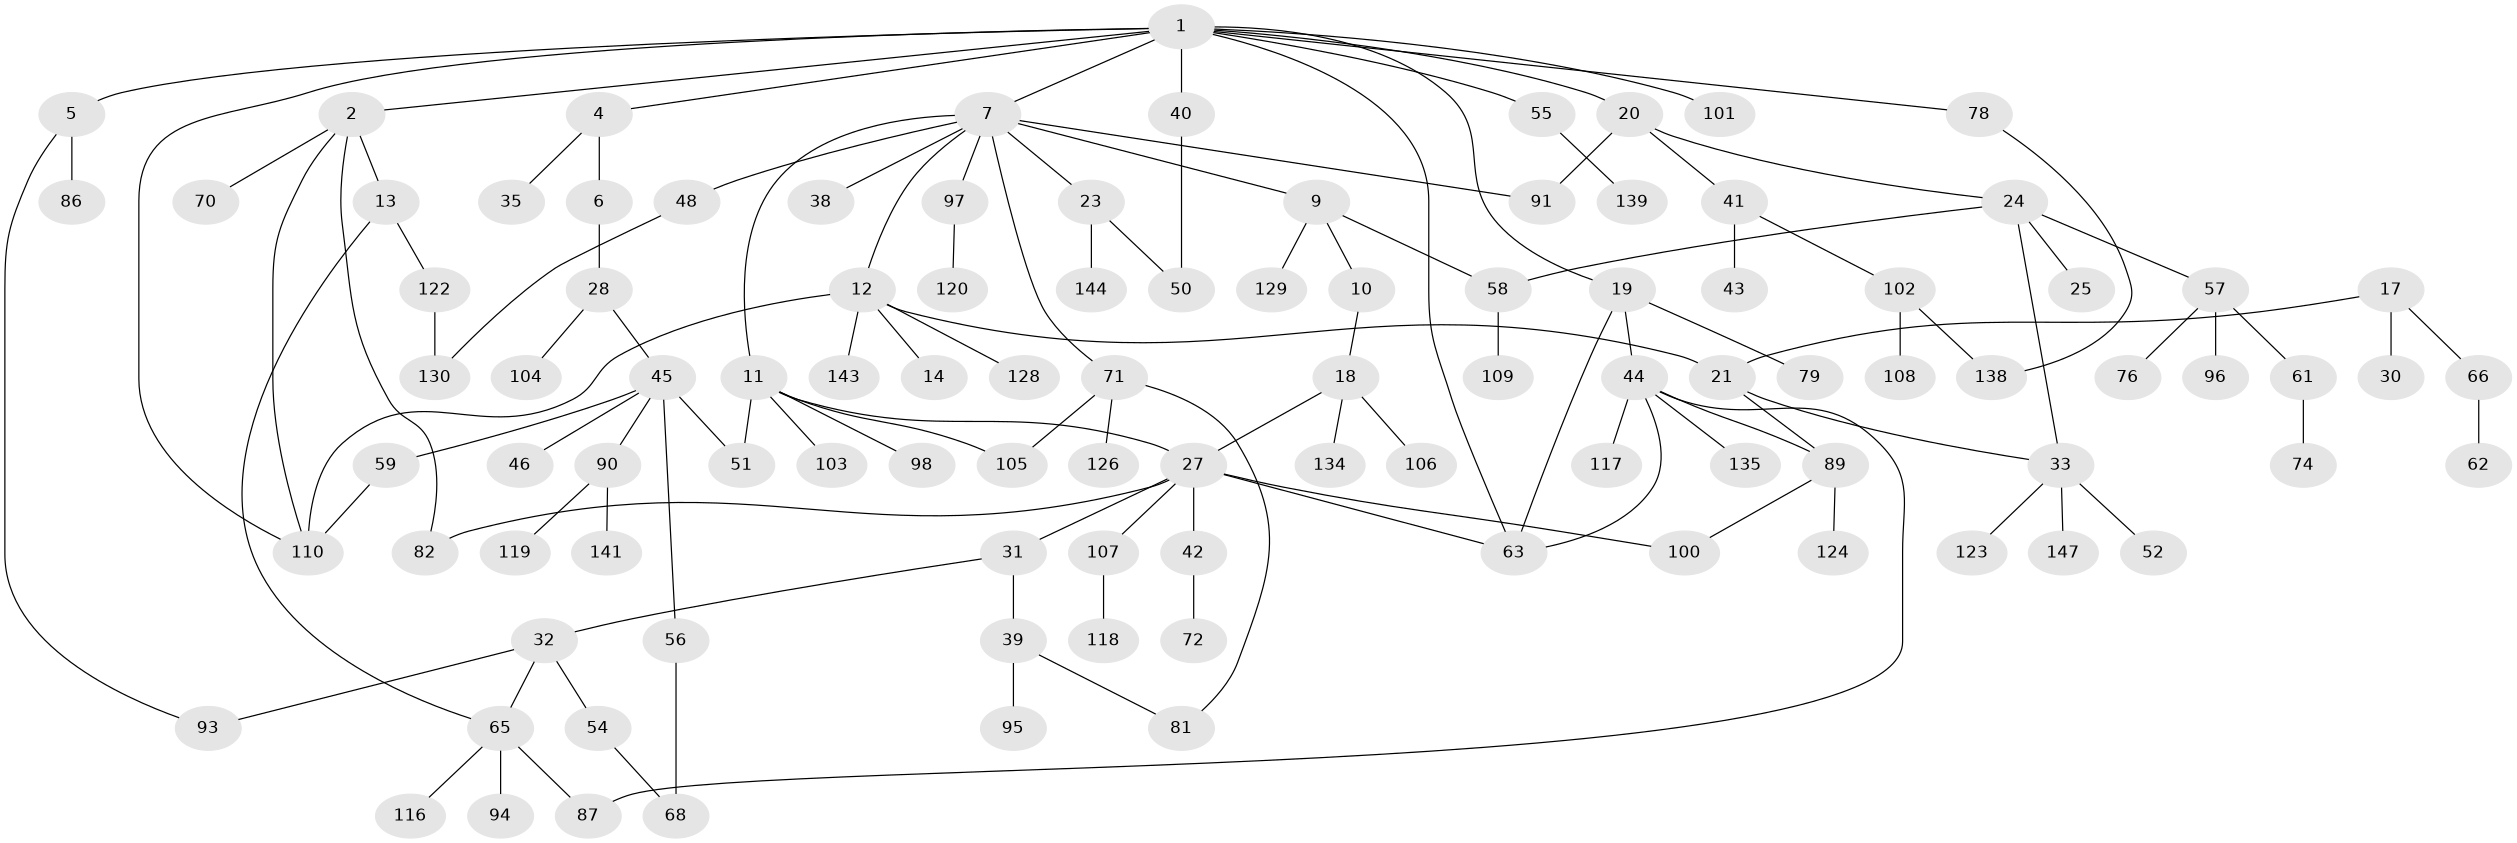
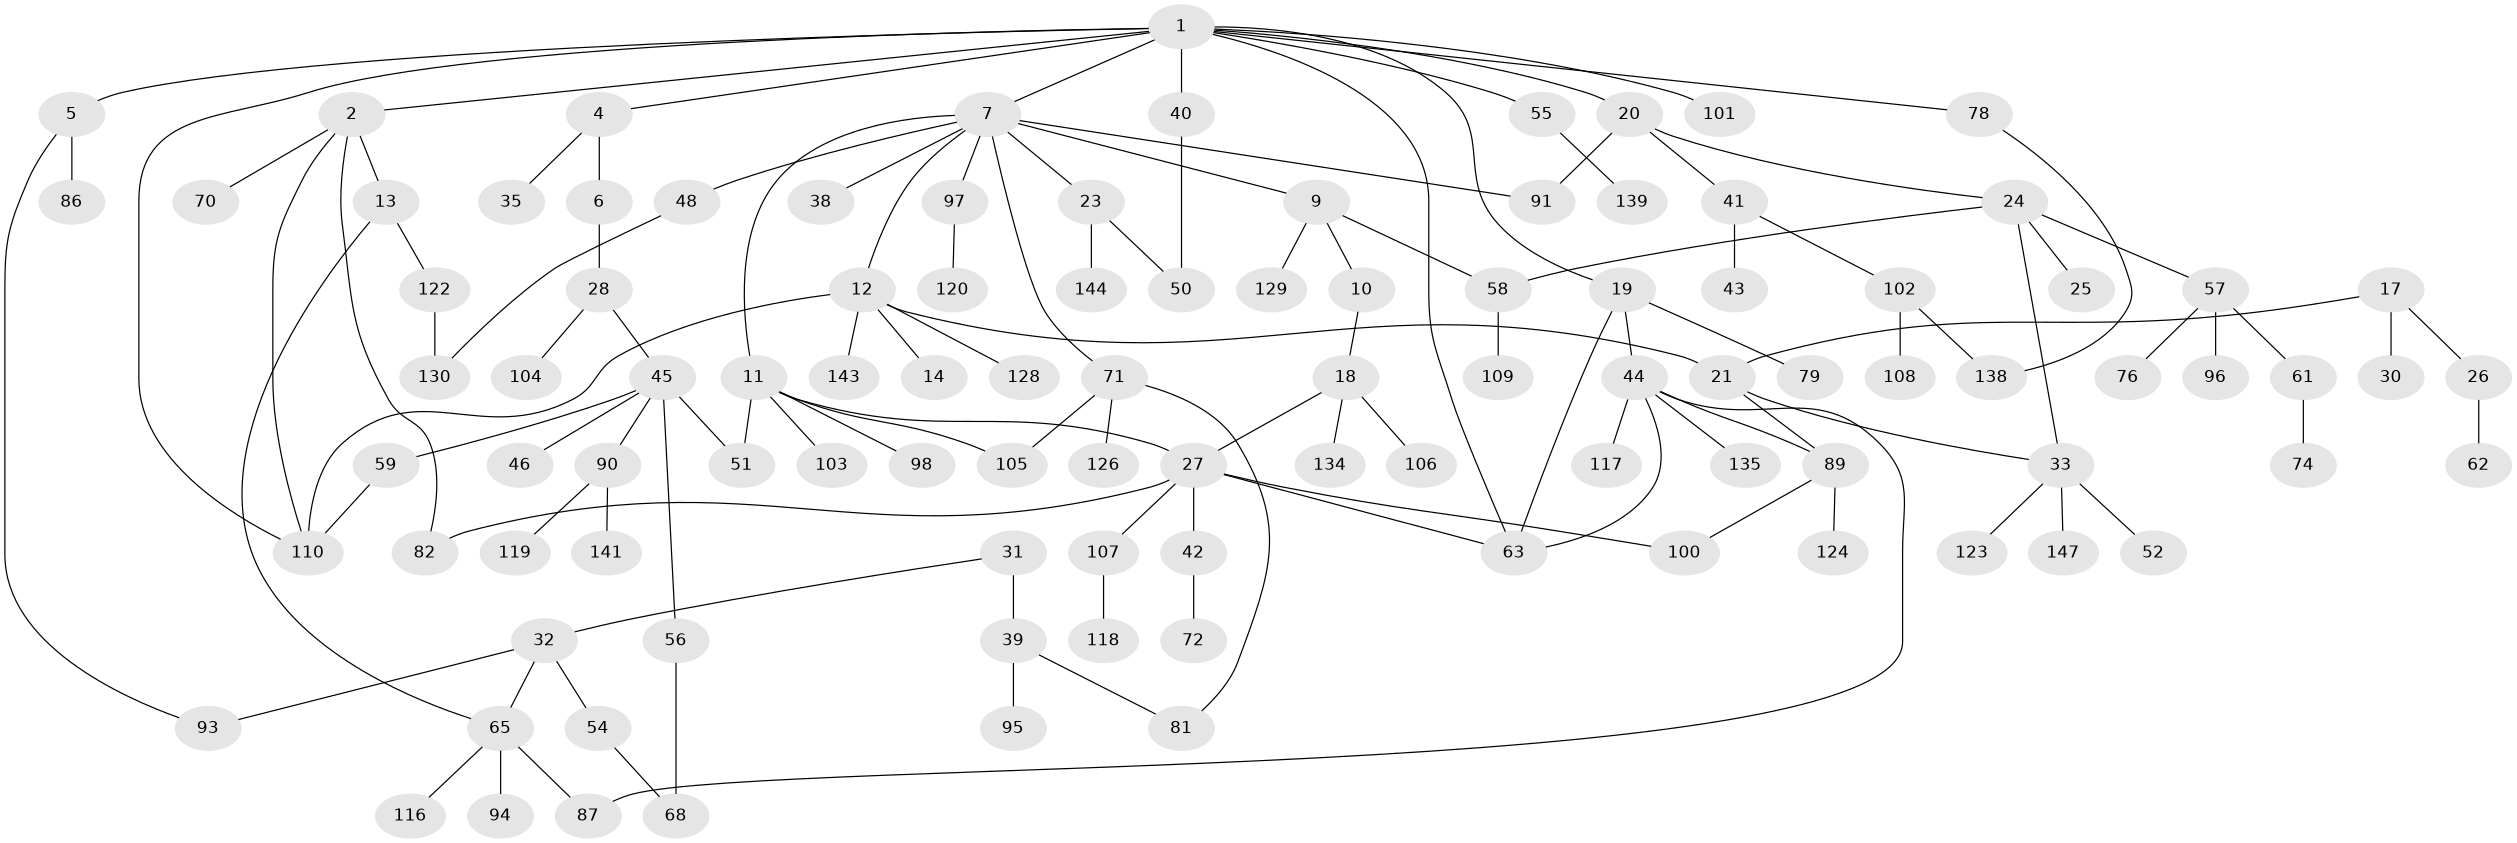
(2479, 378) -> (2479, 378)
(1104, 509) -> none
